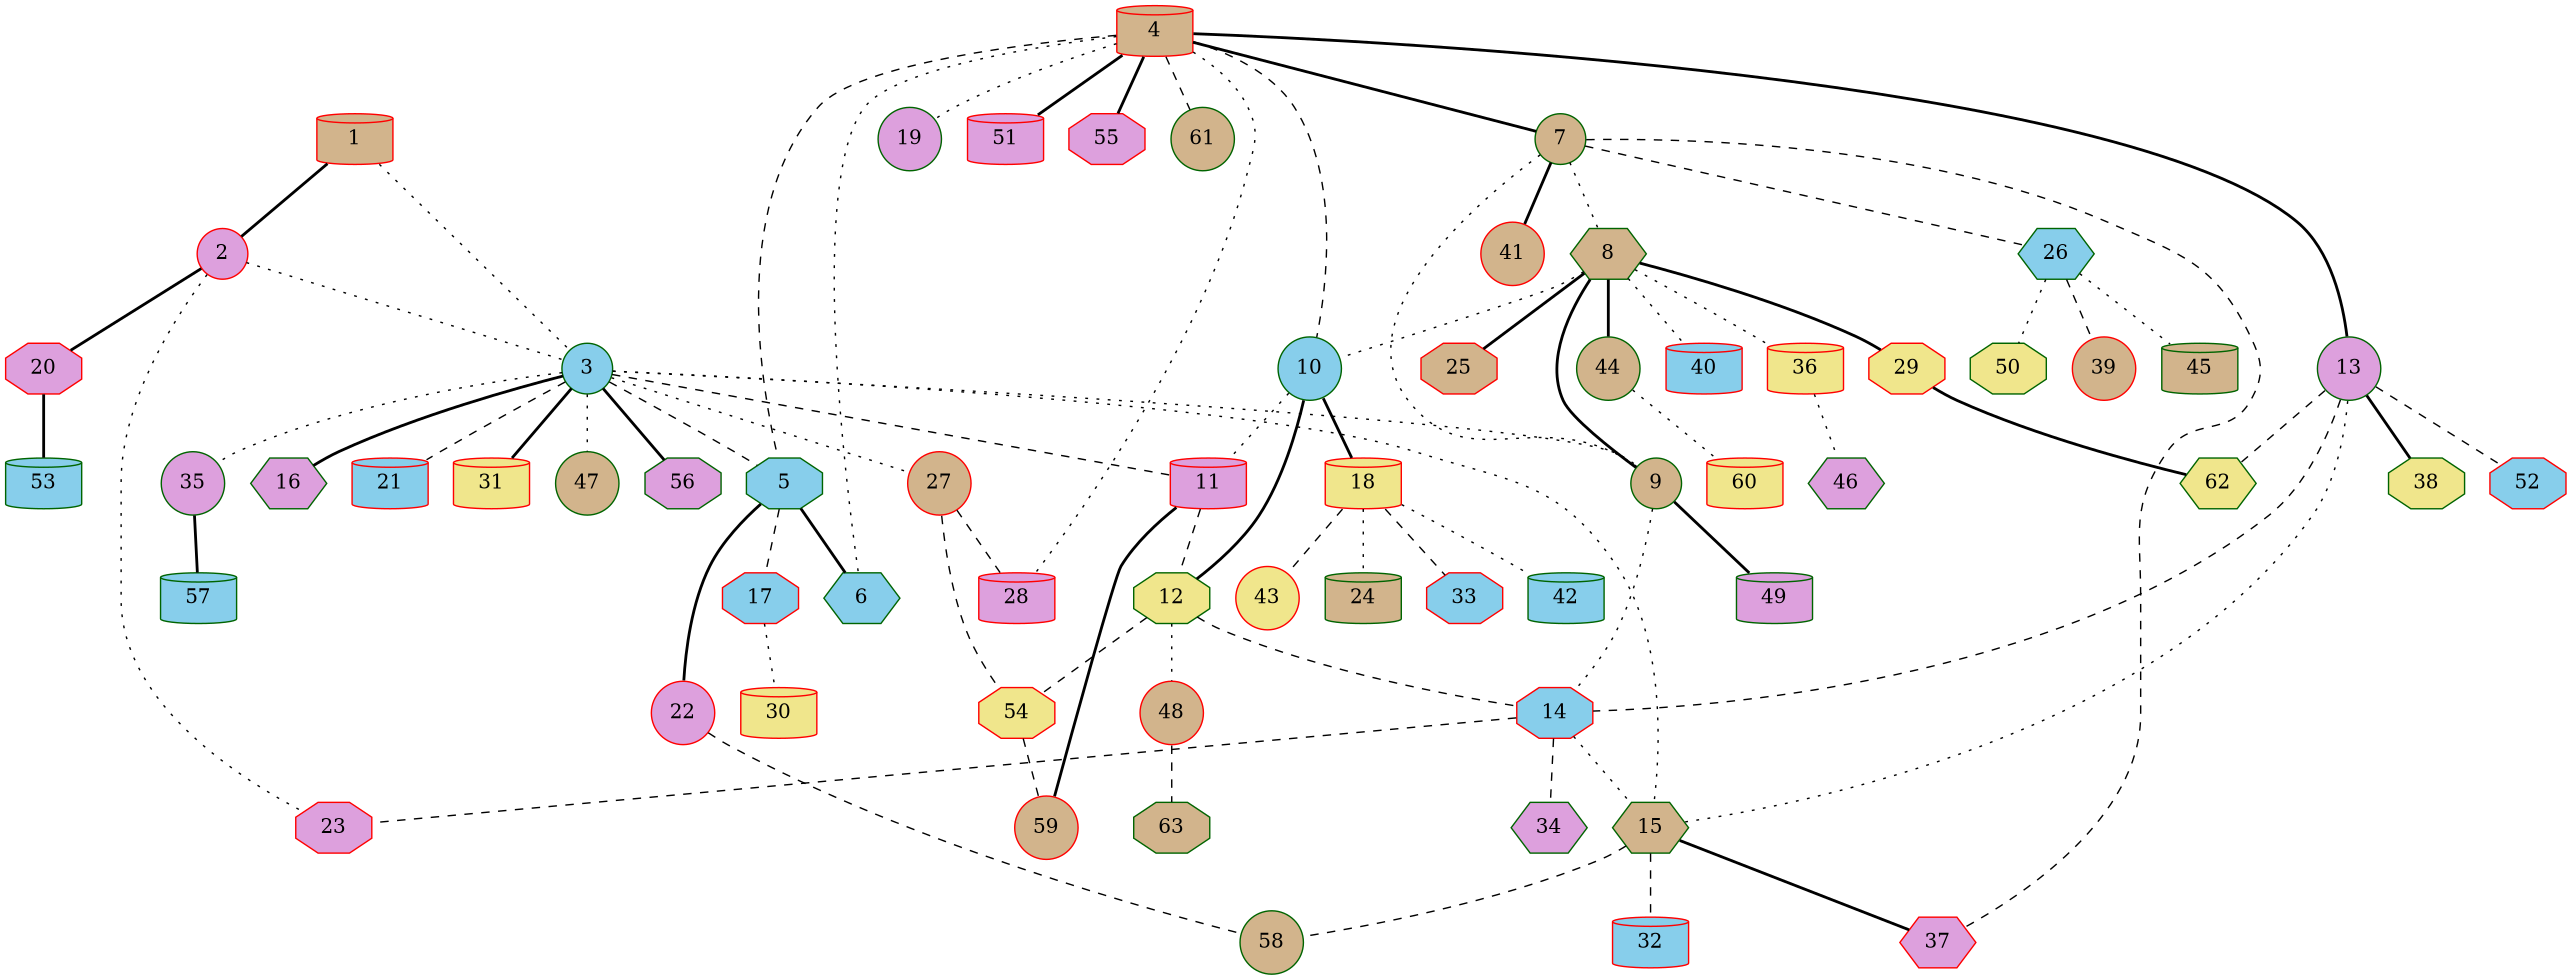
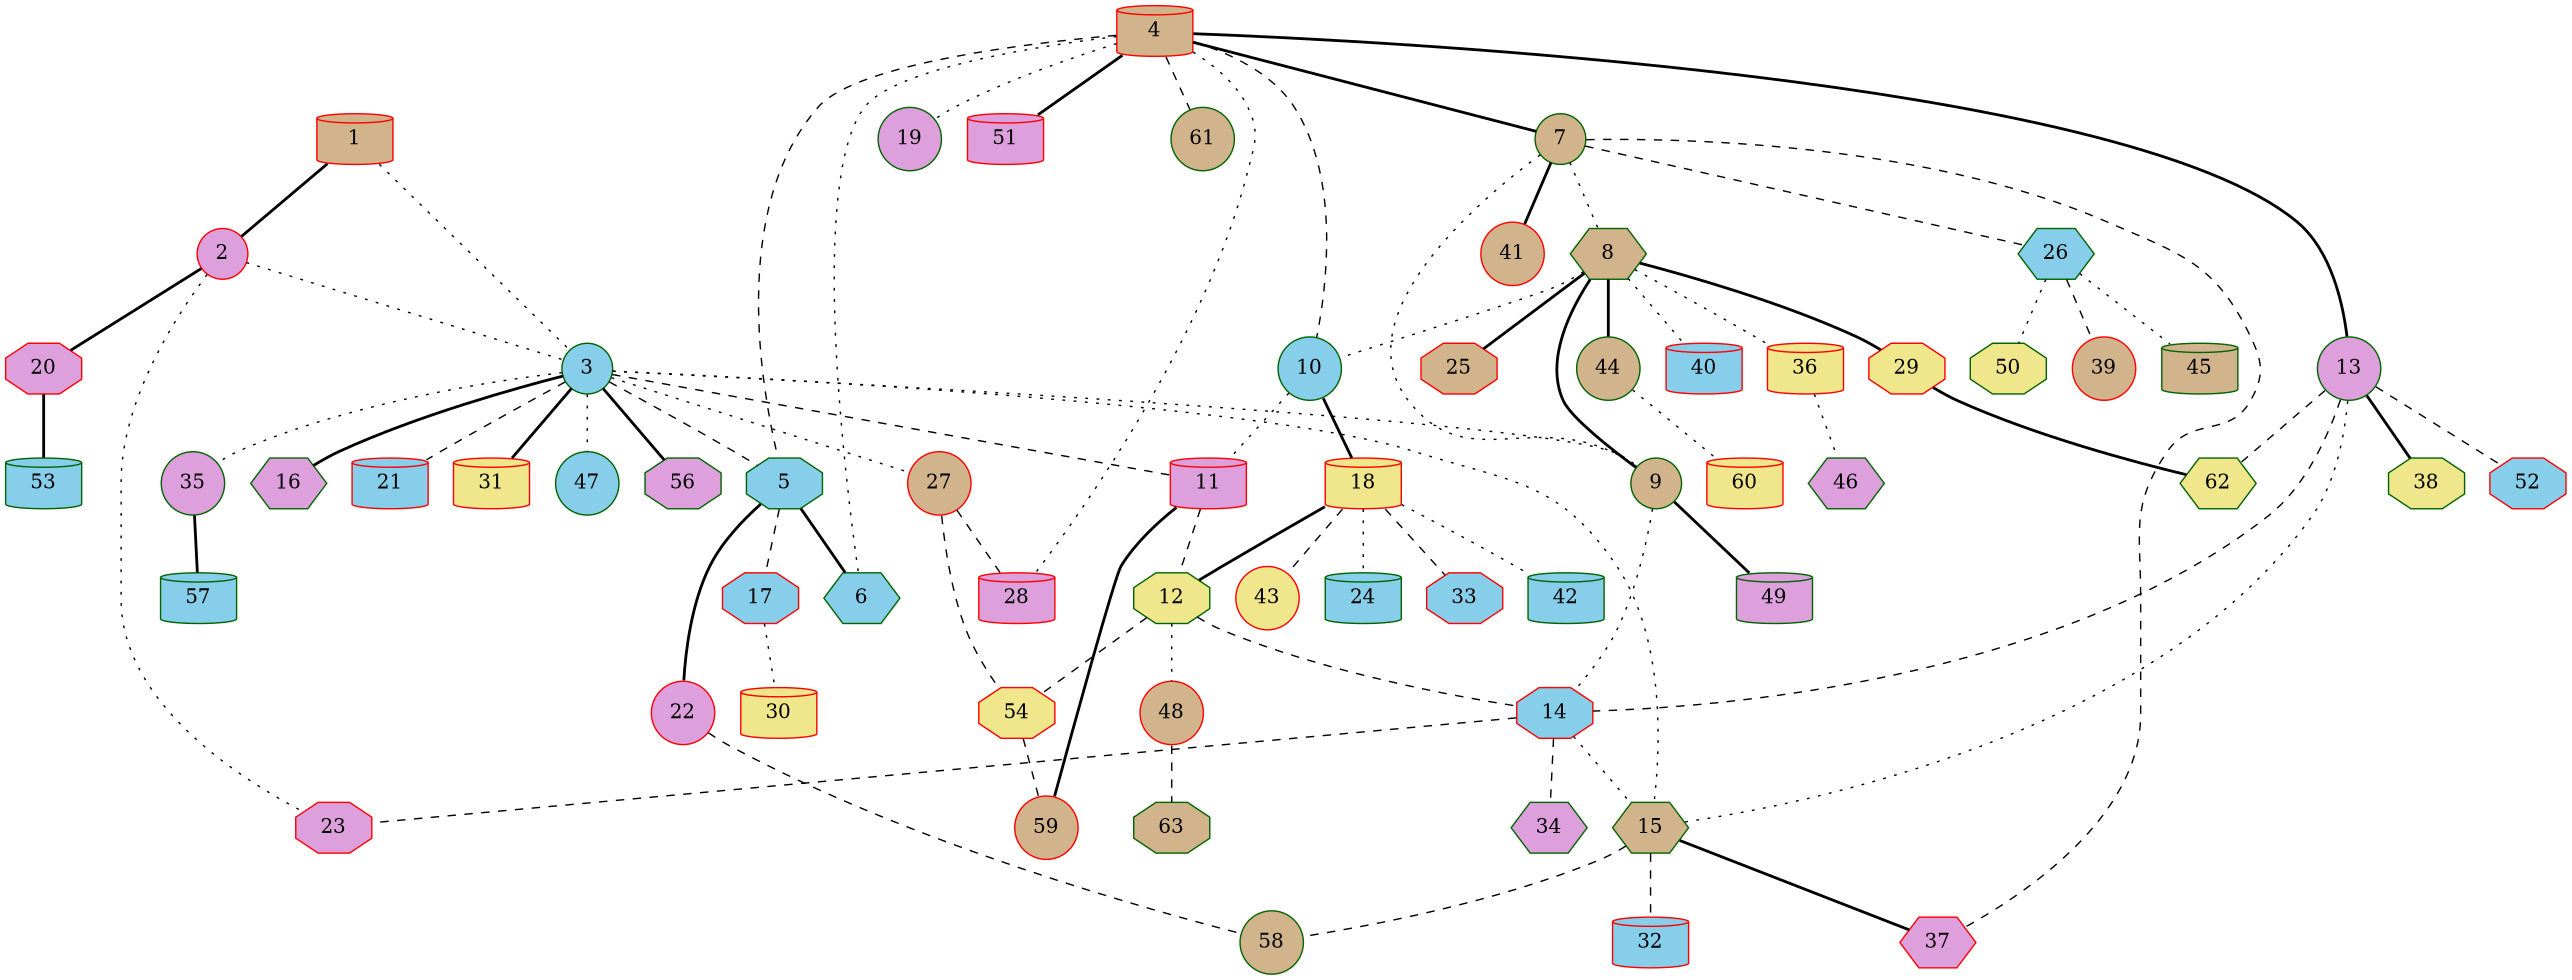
(1107, 139) -> none
(587, 483) -> (587, 483)
(1268, 501) -> (1262, 543)
(1363, 598) -> (1363, 598)
